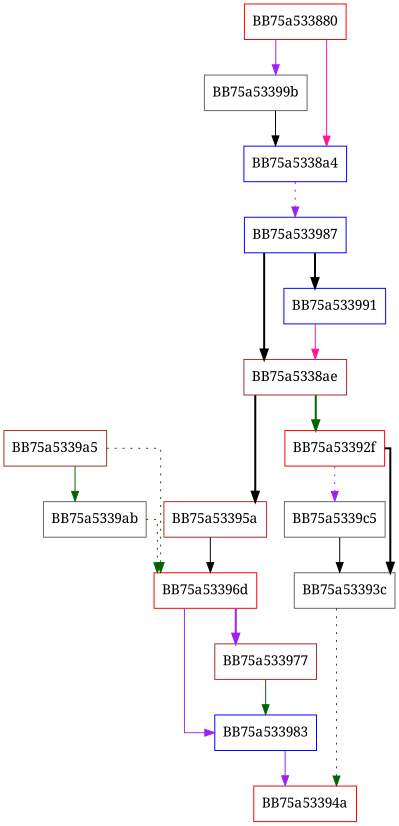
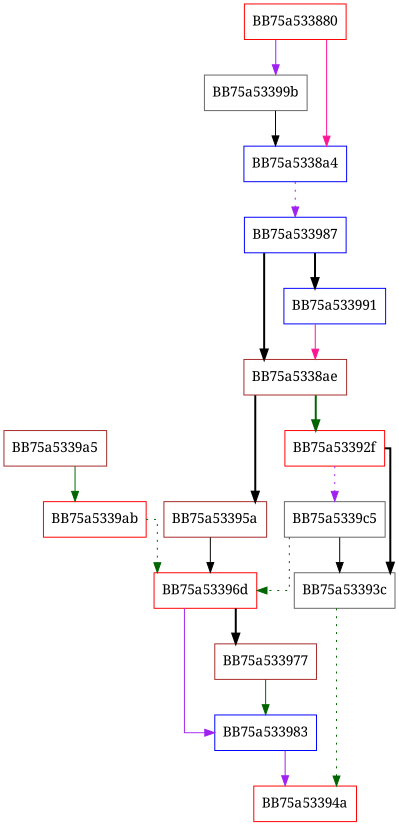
(161, 479) -> (289, 575)
(95, 519) -> (95, 519)
(236, 621) -> (236, 621)
